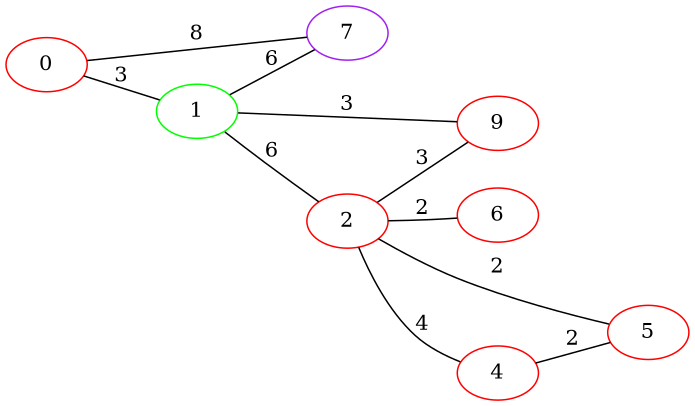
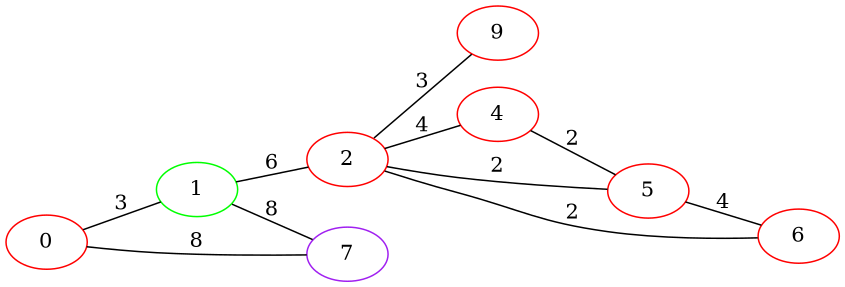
(272, 59) -> (272, 210)
(348, 117) -> none
none -> (723, 214)
